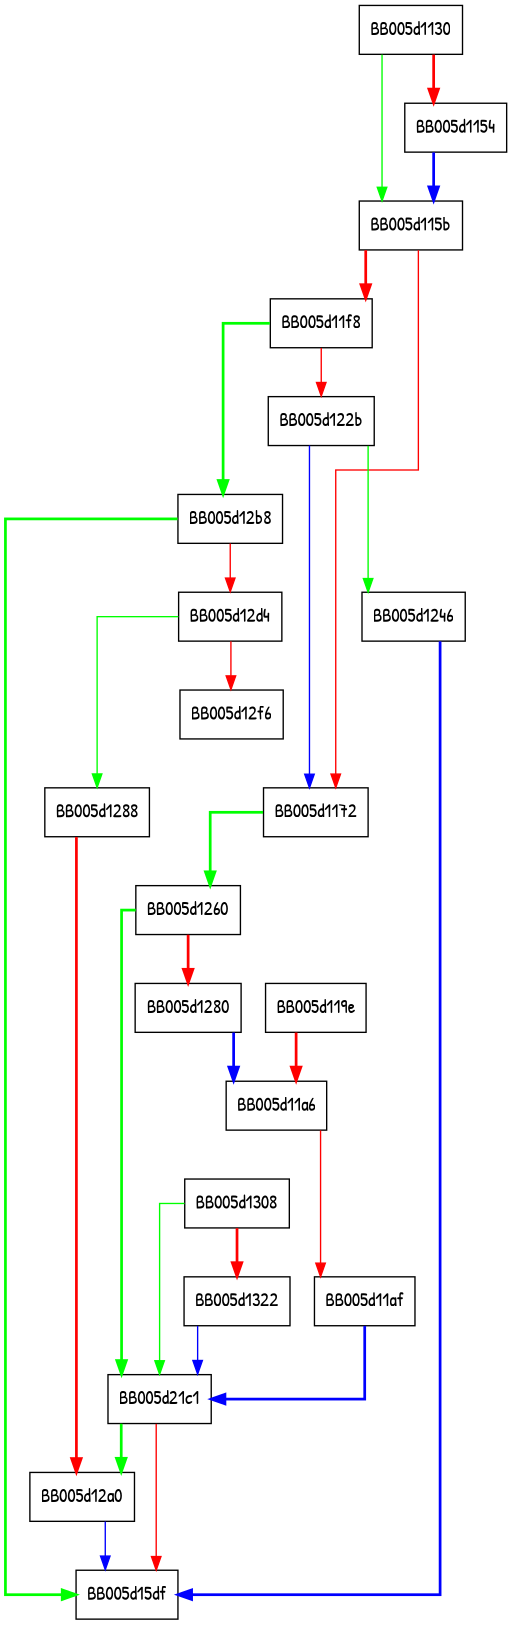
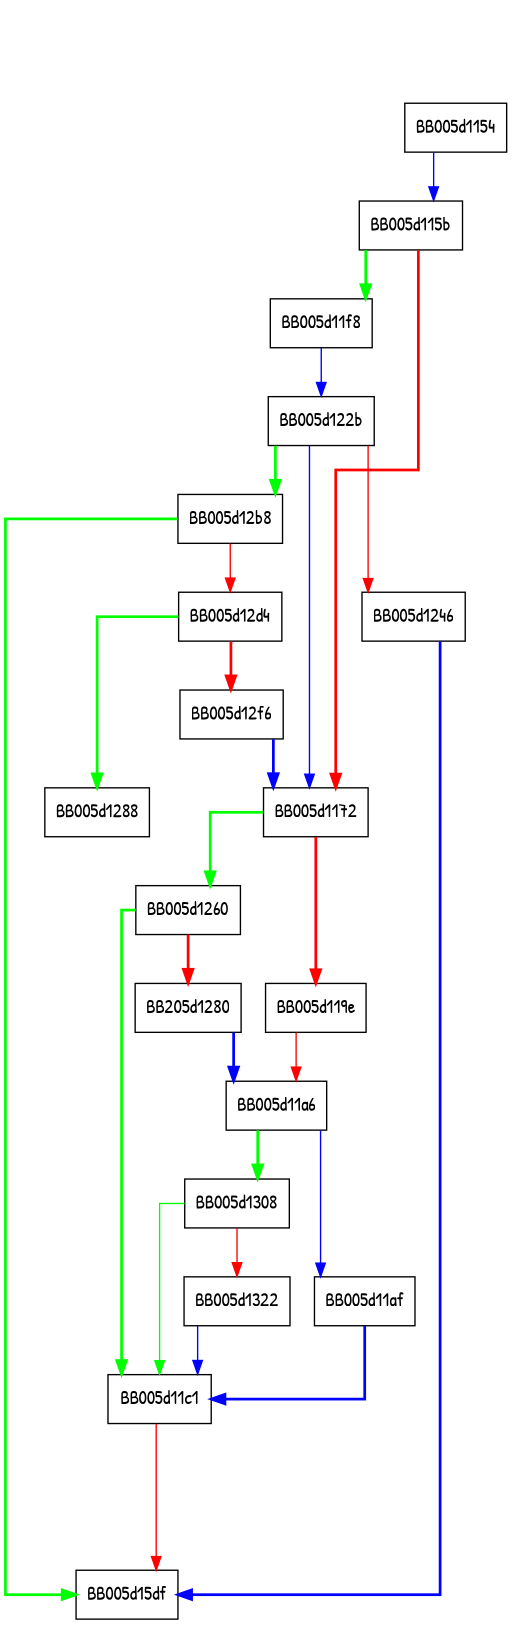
(411, 30) -> none
(434, 170) -> (434, 170)
(366, 267) -> (366, 267)
(321, 365) -> (321, 365)
(223, 379) -> (275, 463)
(336, 471) -> (336, 471)
(368, 512) -> (368, 512)
(97, 655) -> (97, 655)
(231, 659) -> (231, 659)
none -> (273, 756)
none -> (316, 903)
(188, 1008) -> (188, 1008)
(296, 1050) -> (296, 1050)
none -> (258, 1148)
(321, 1197) -> (321, 1197)
(237, 1245) -> (237, 1245)
(160, 1399) -> (160, 1399)
(82, 1497) -> none
